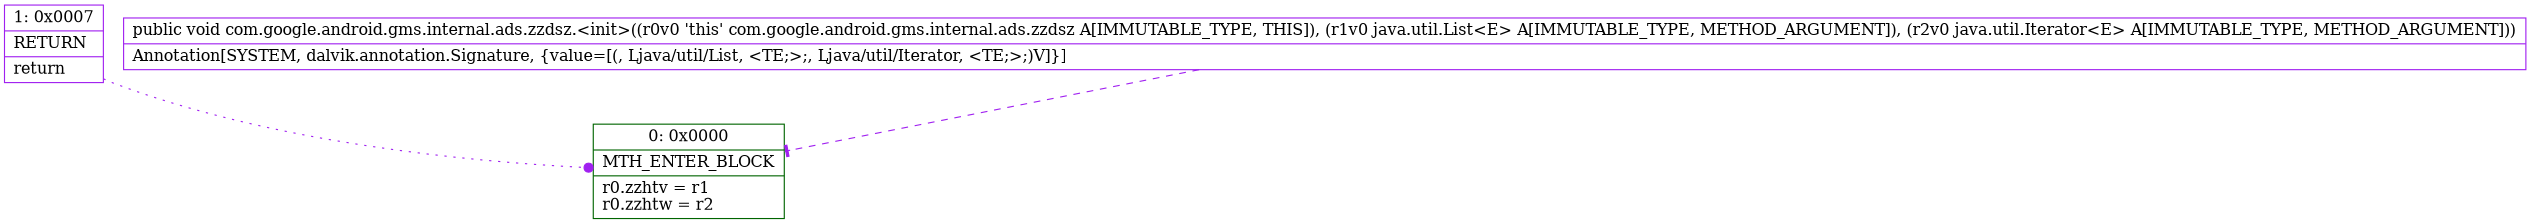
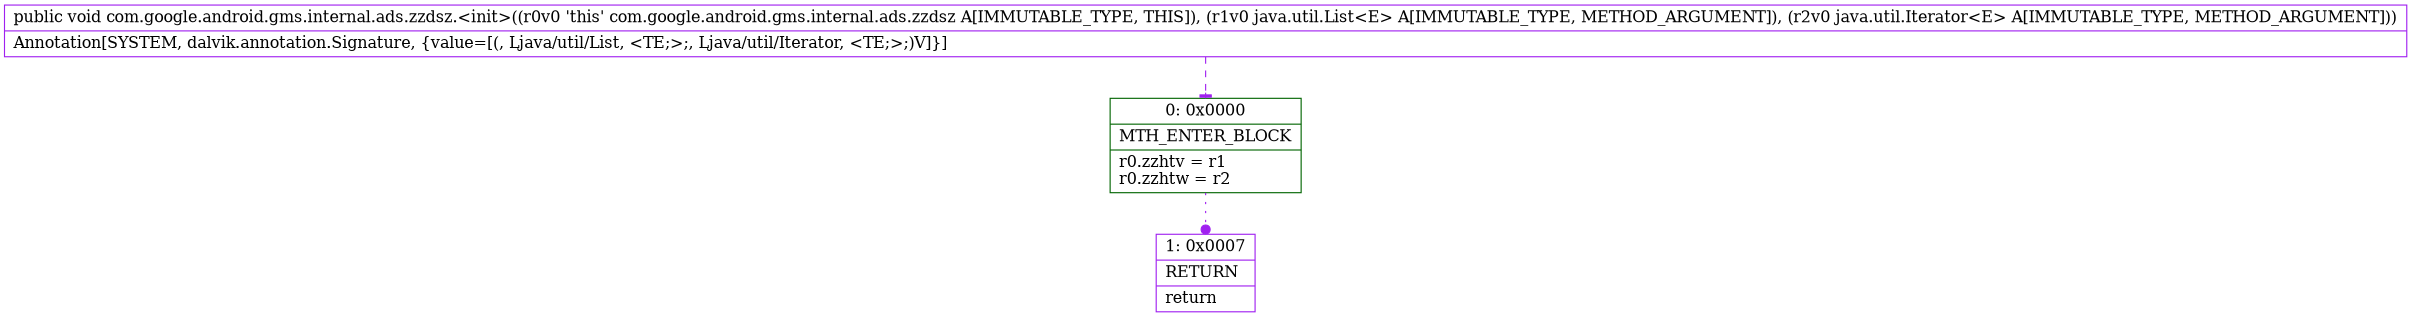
(340, 141) -> (1206, 209)
